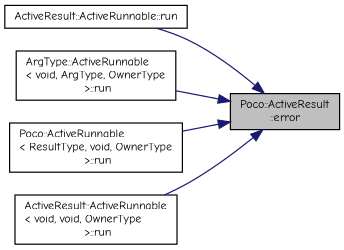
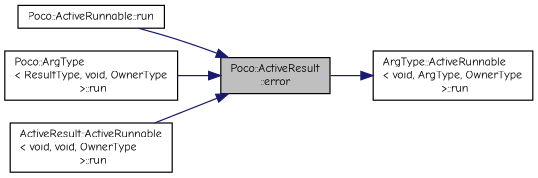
(96, 17) -> (91, 17)
(197, 95) -> (346, 76)
(96, 148) -> (91, 76)
